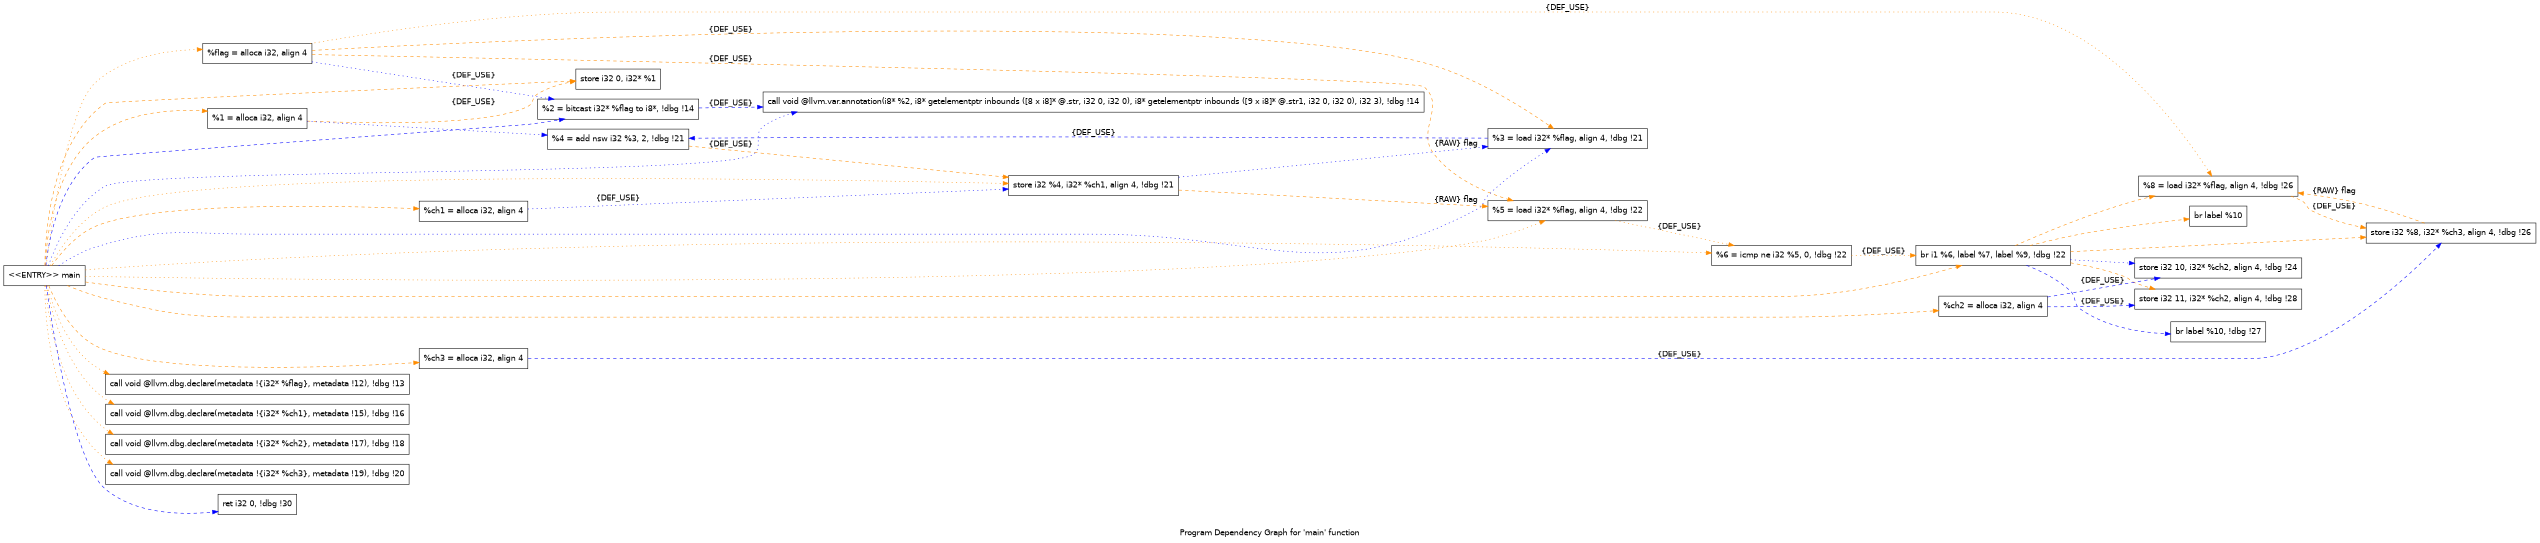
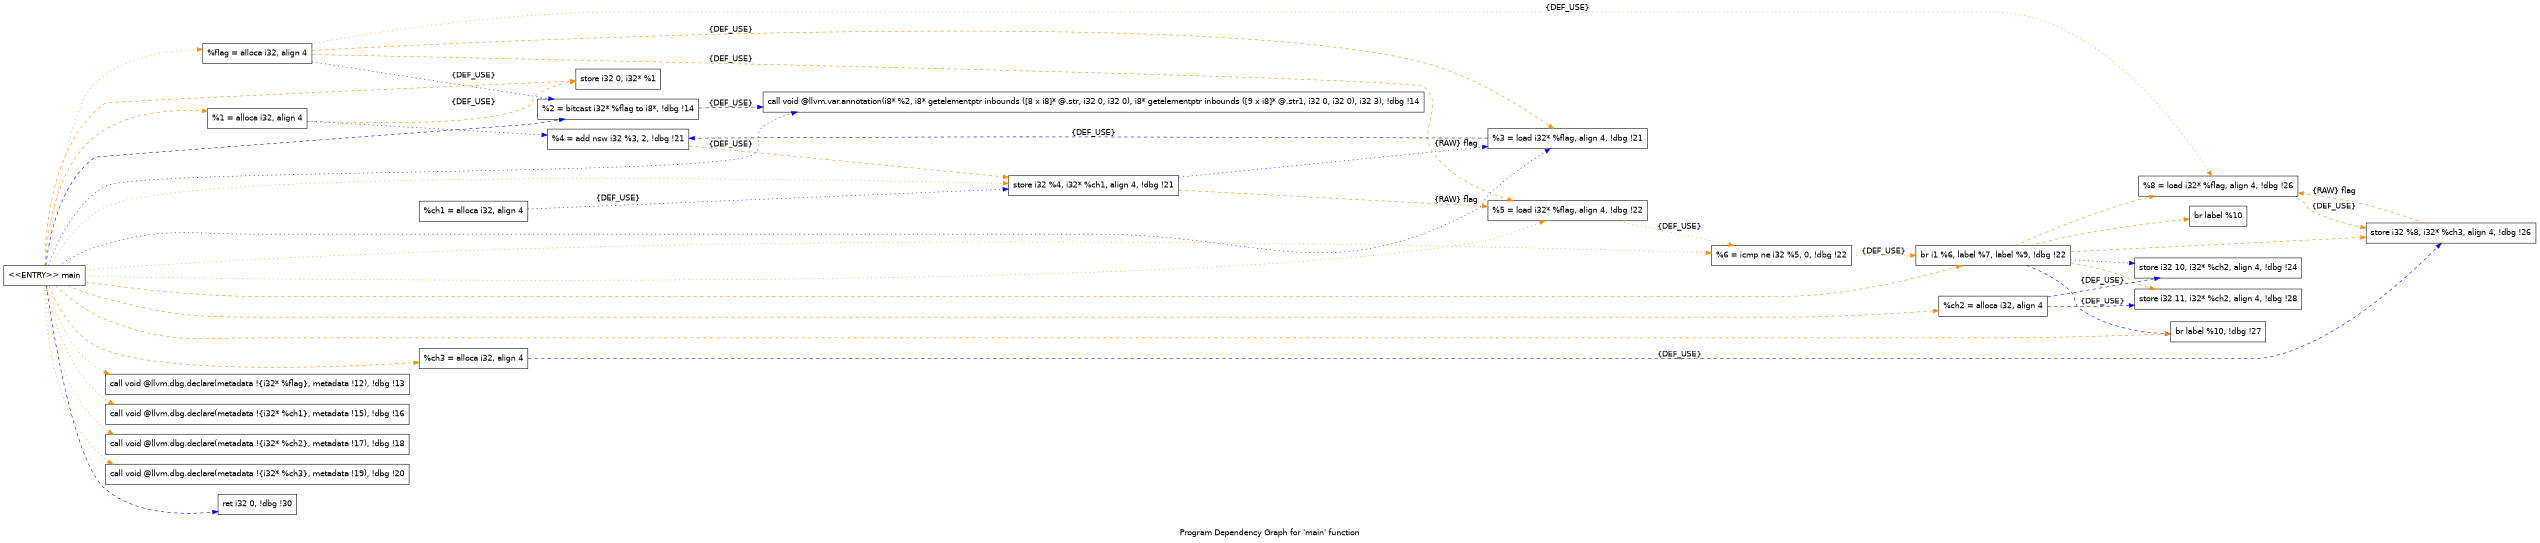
(224, 208) -> (1104, 338)
